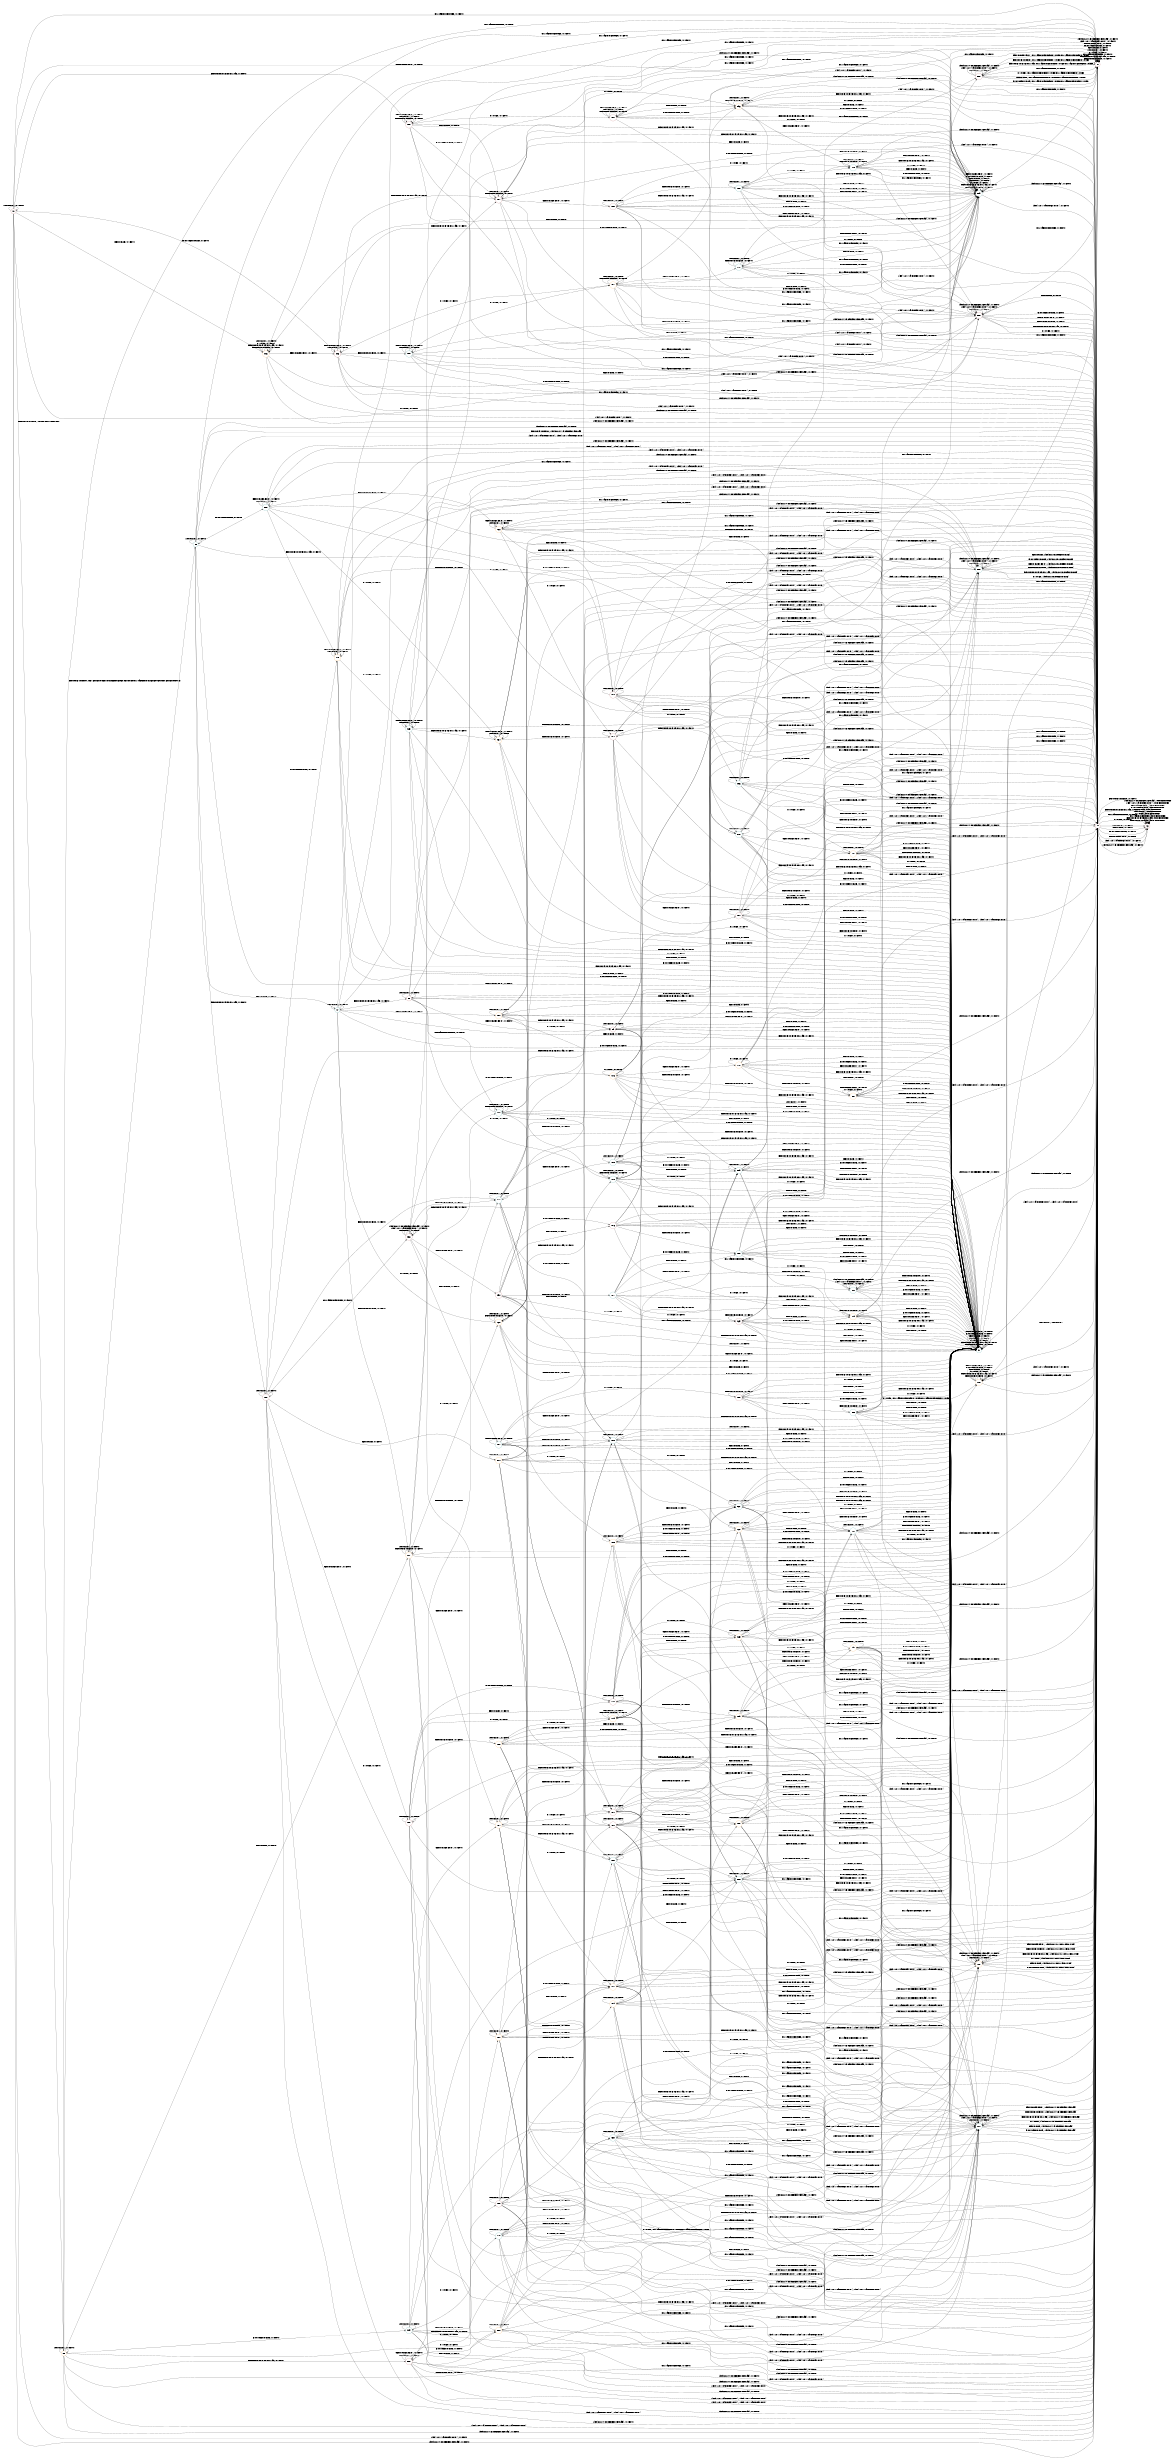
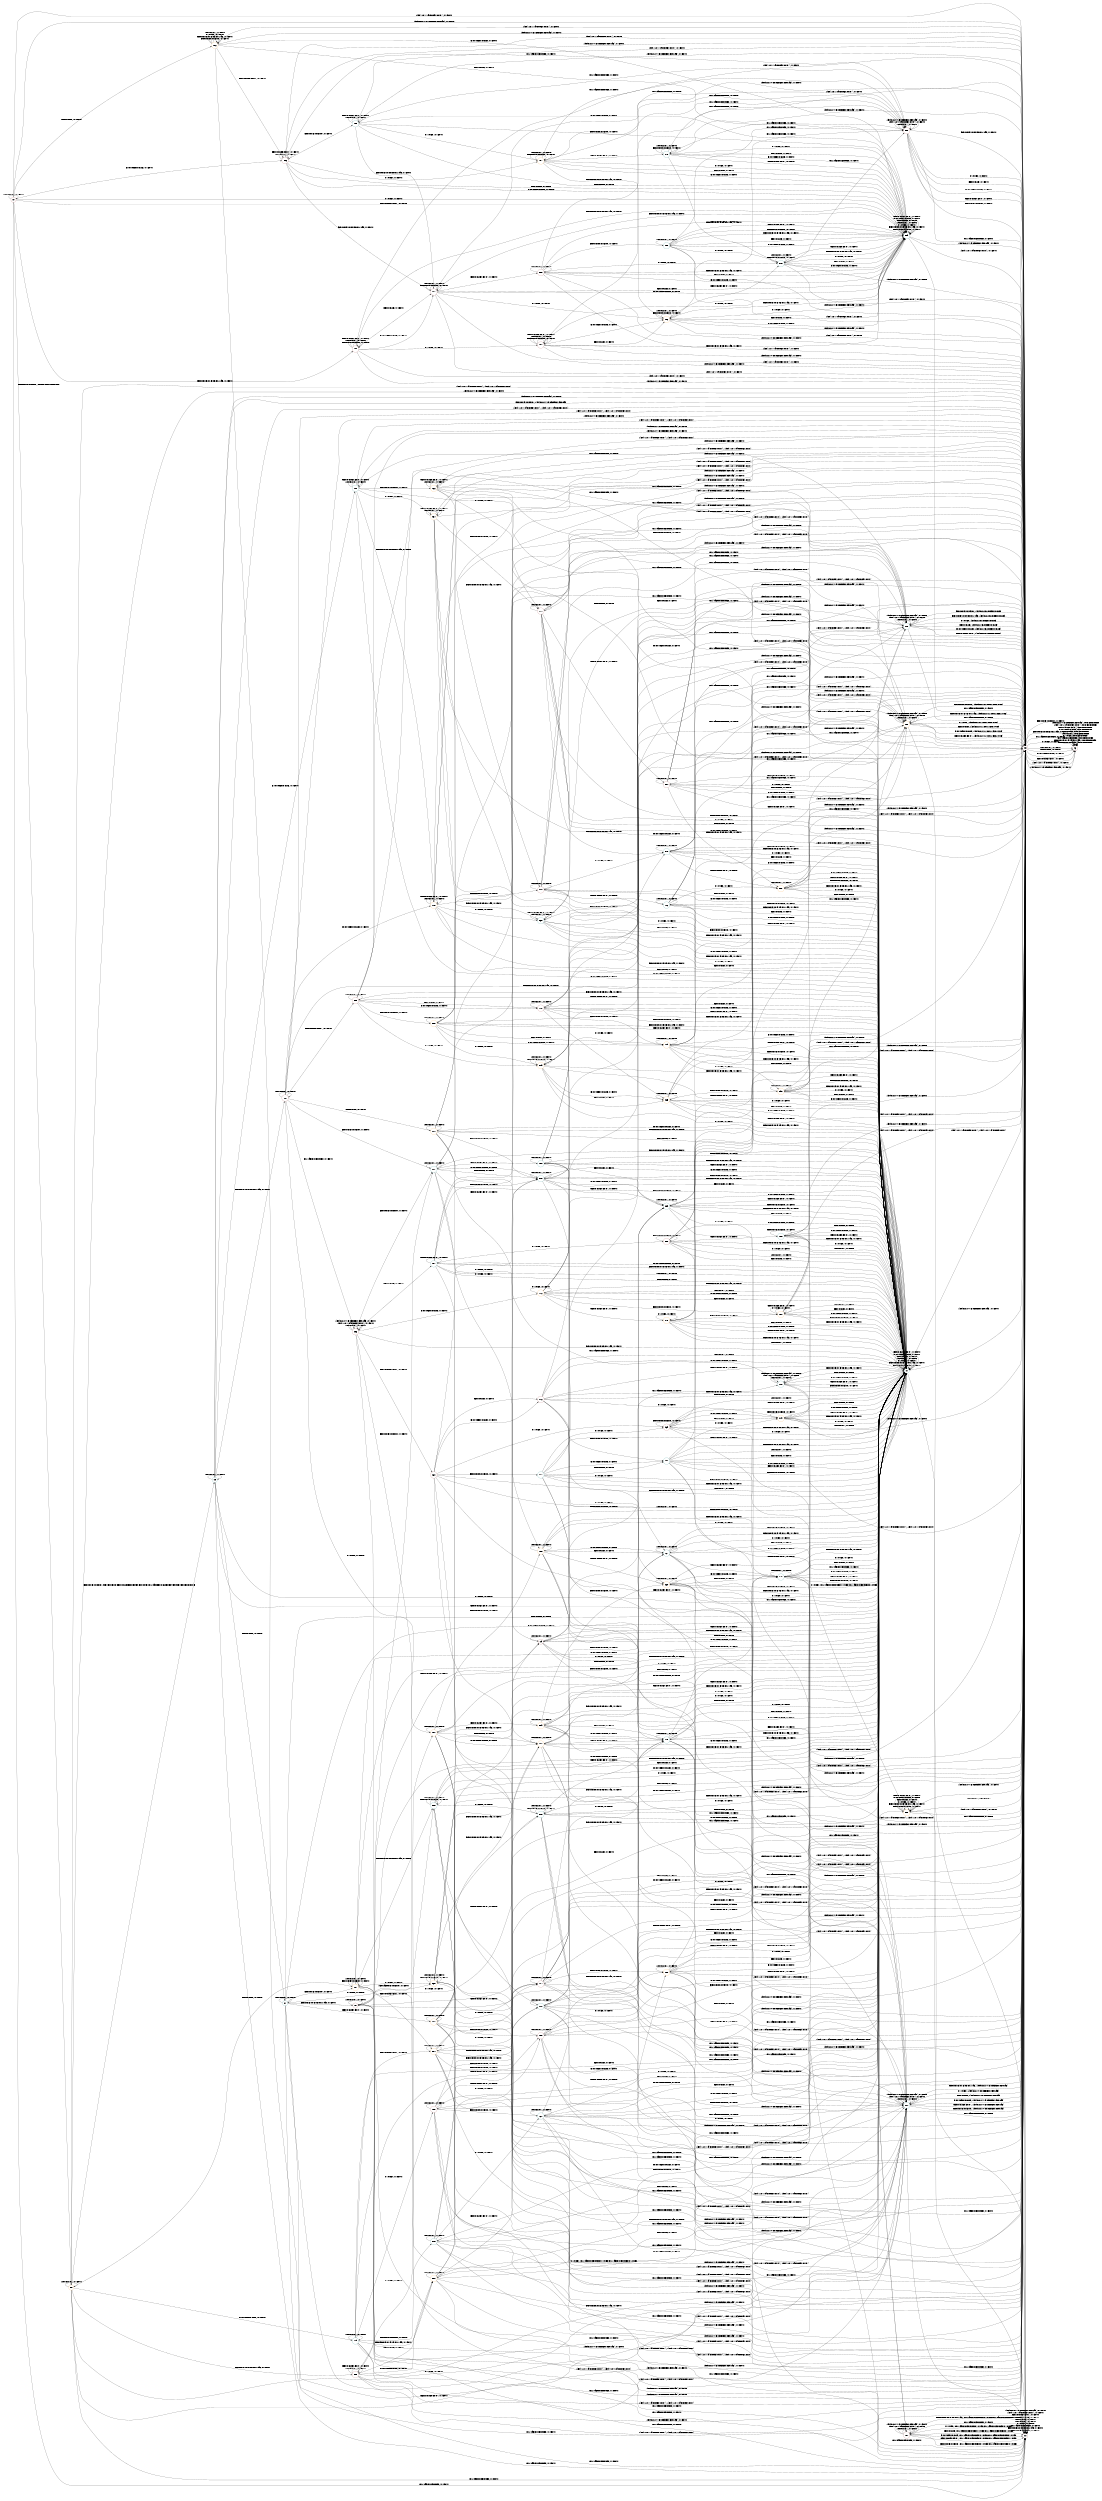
(739, 106) -> (667, 319)
(453, 734) -> (446, 754)
none -> (639, 1032)
(499, 1295) -> (434, 1475)
